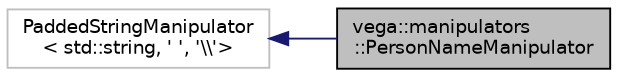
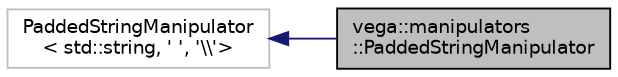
(474, 39) -> (474, 39)
